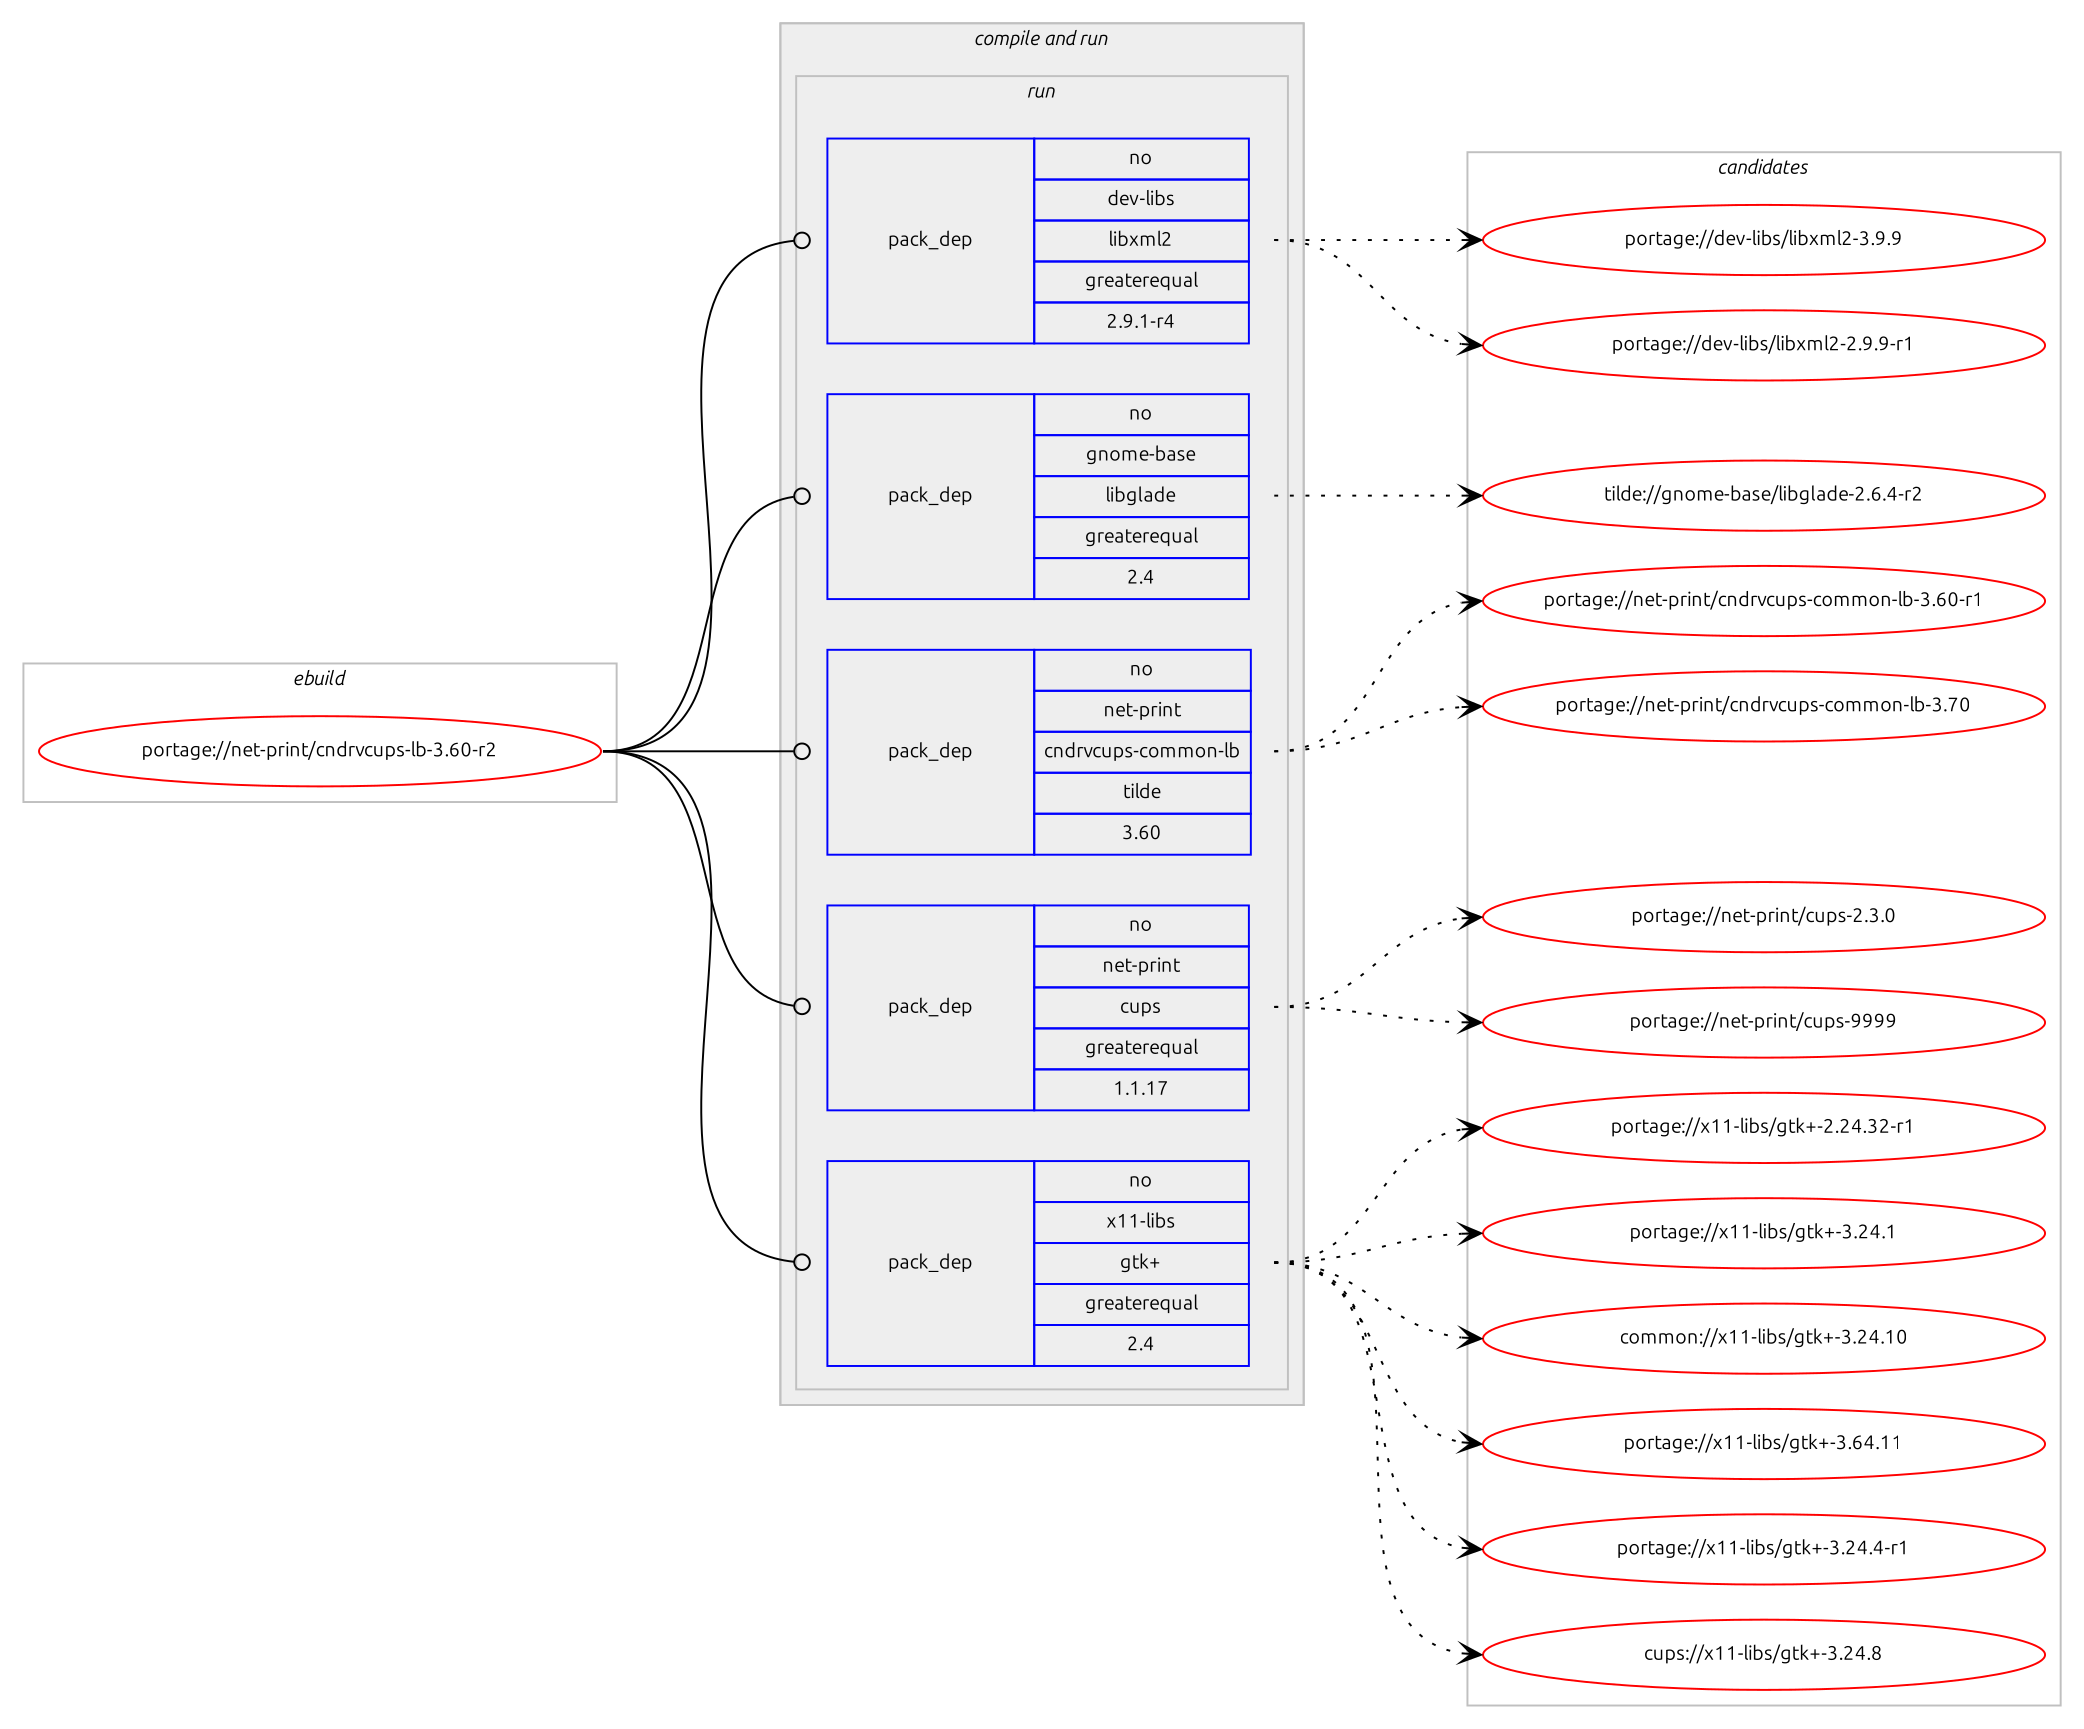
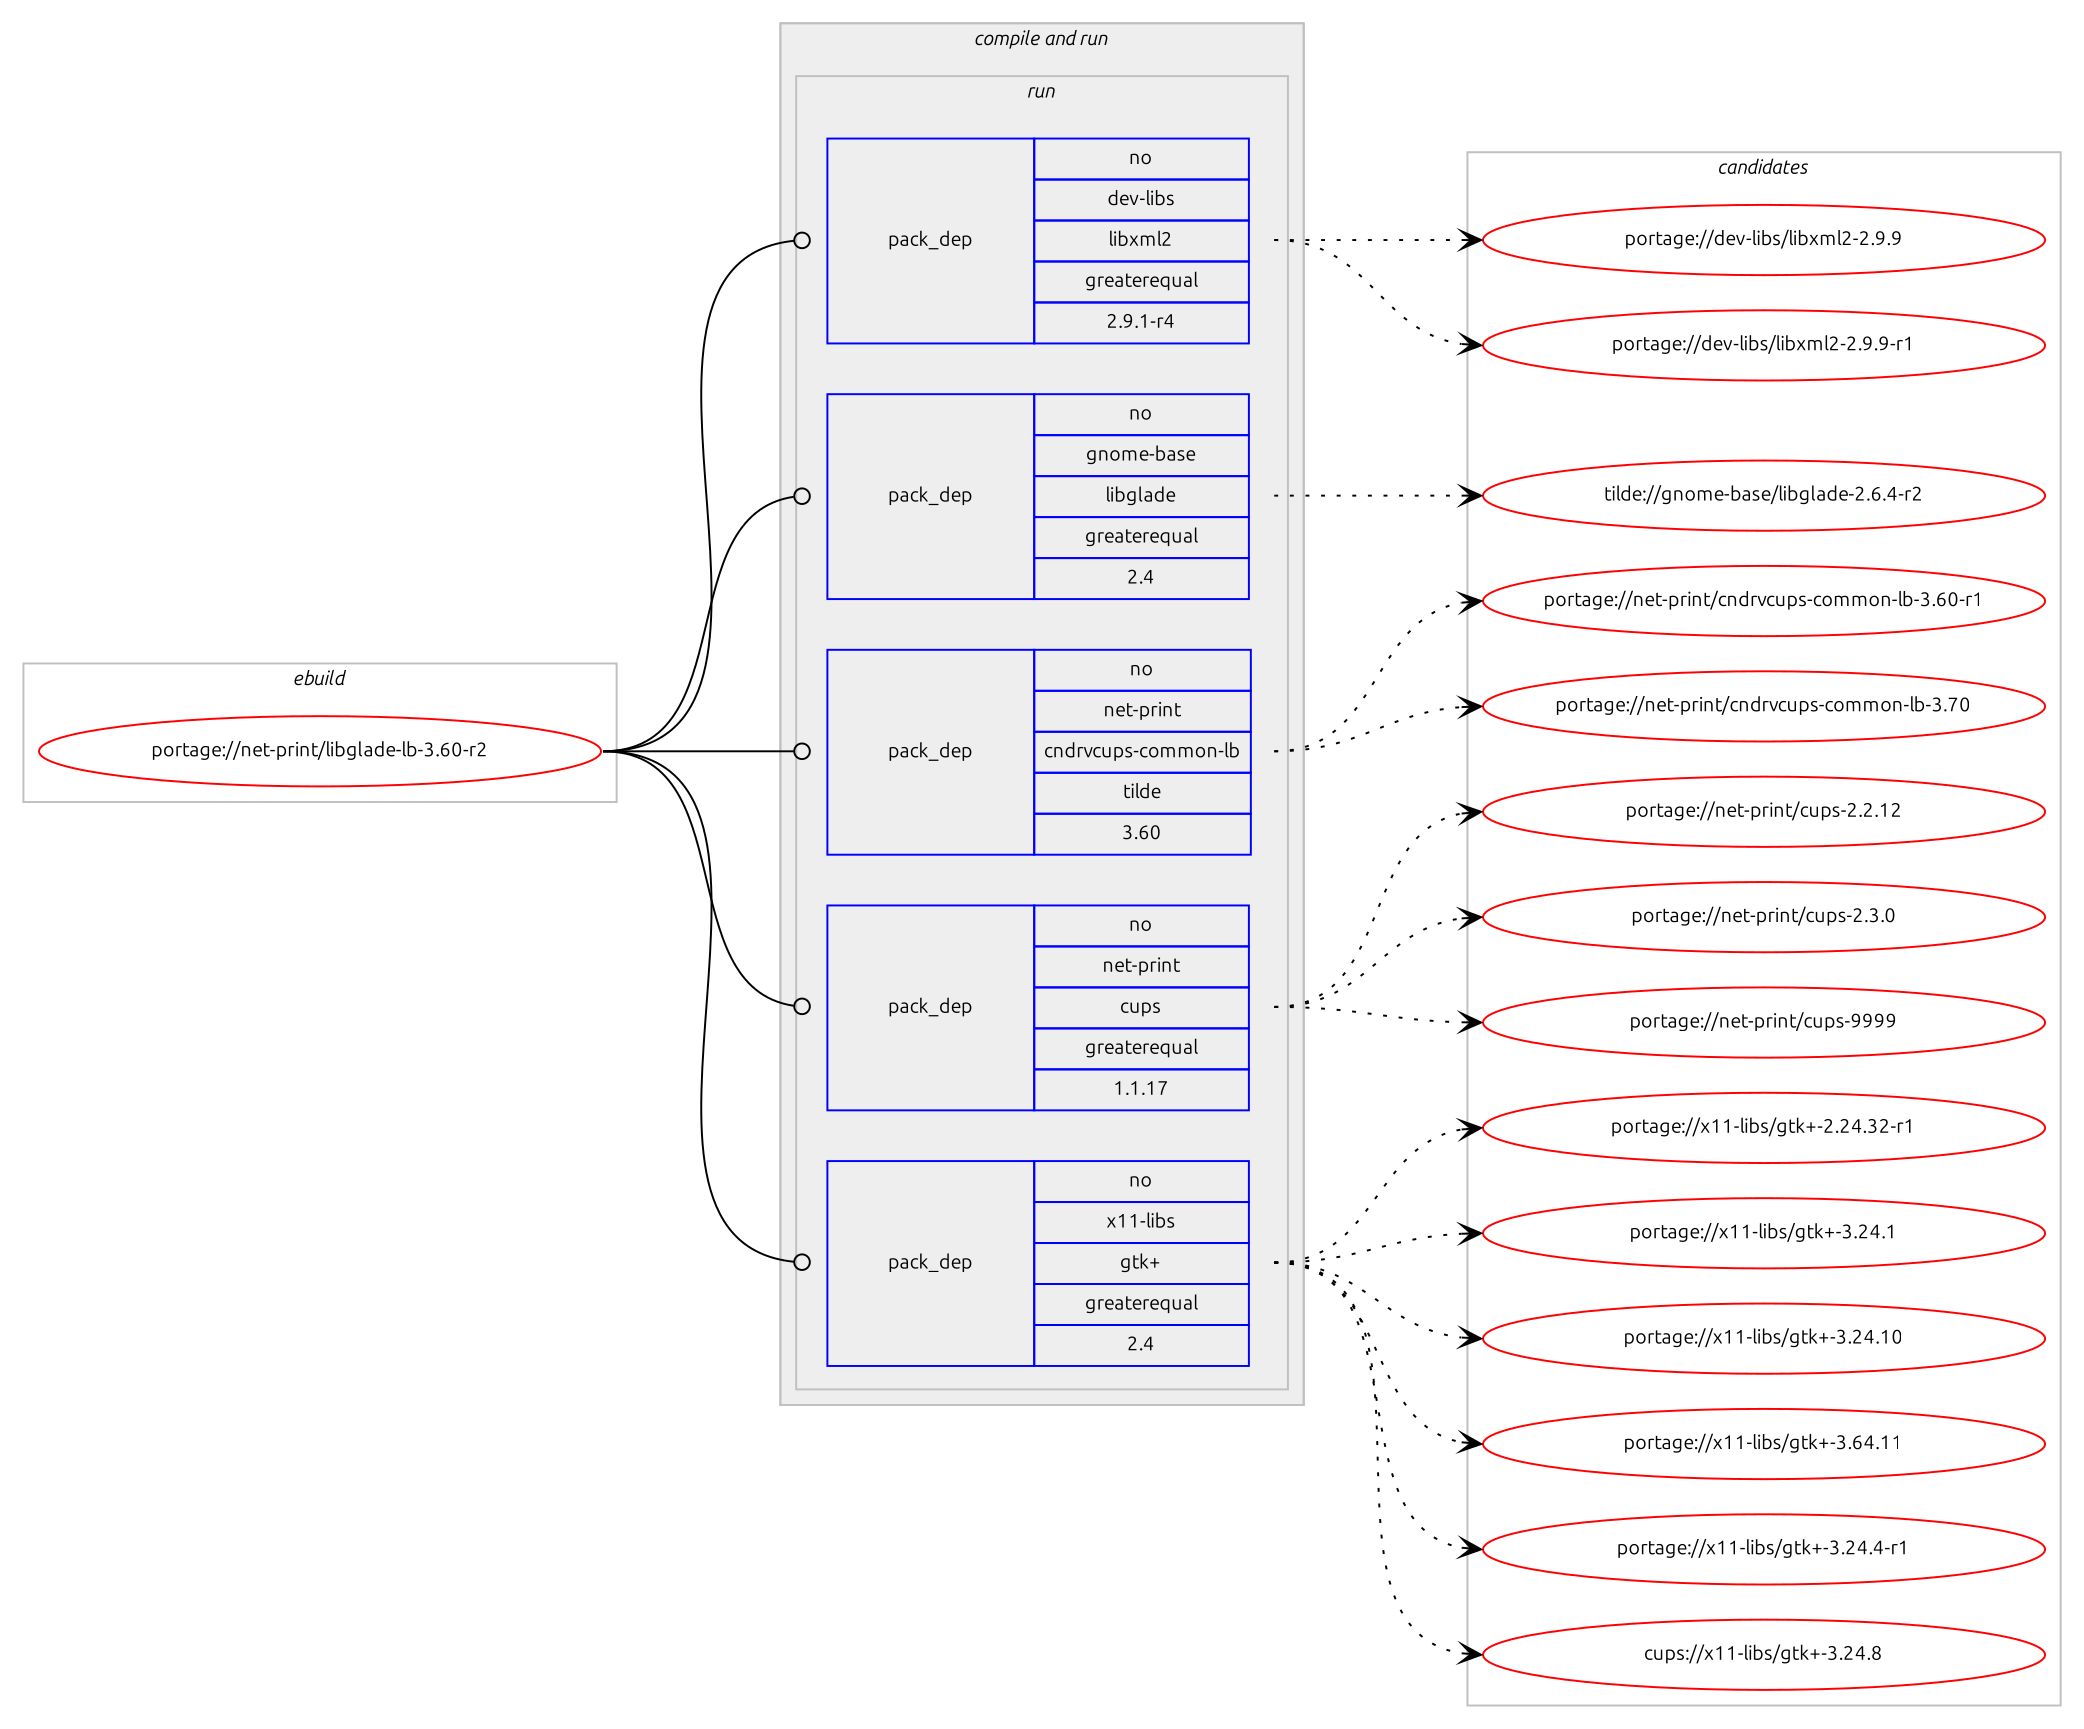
(1764, 240) -> (1764, 240)
(320, 751) -> (320, 751)
none -> (1764, 812)
(1764, 1339) -> (1764, 1339)
